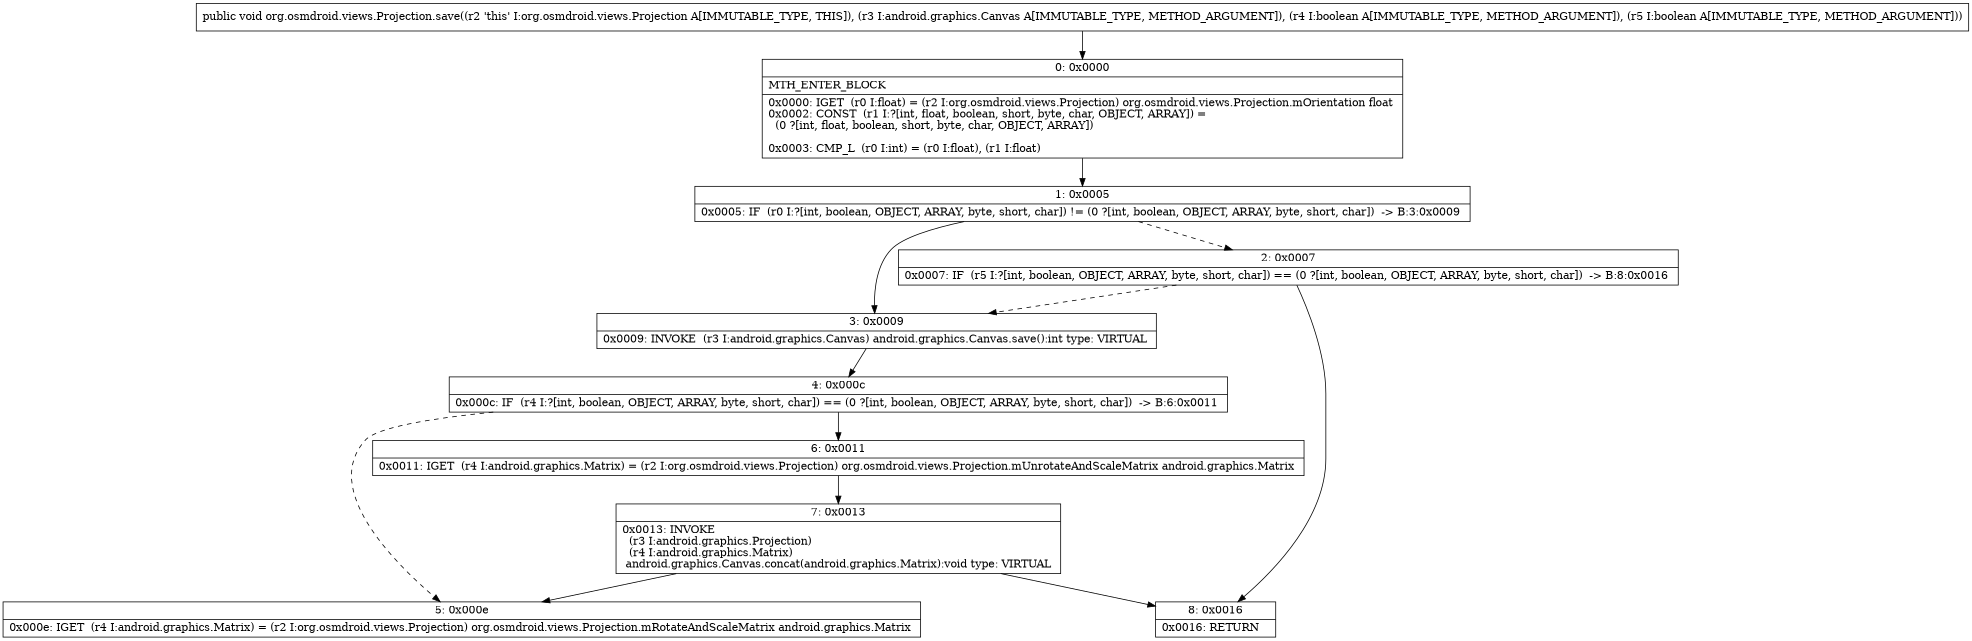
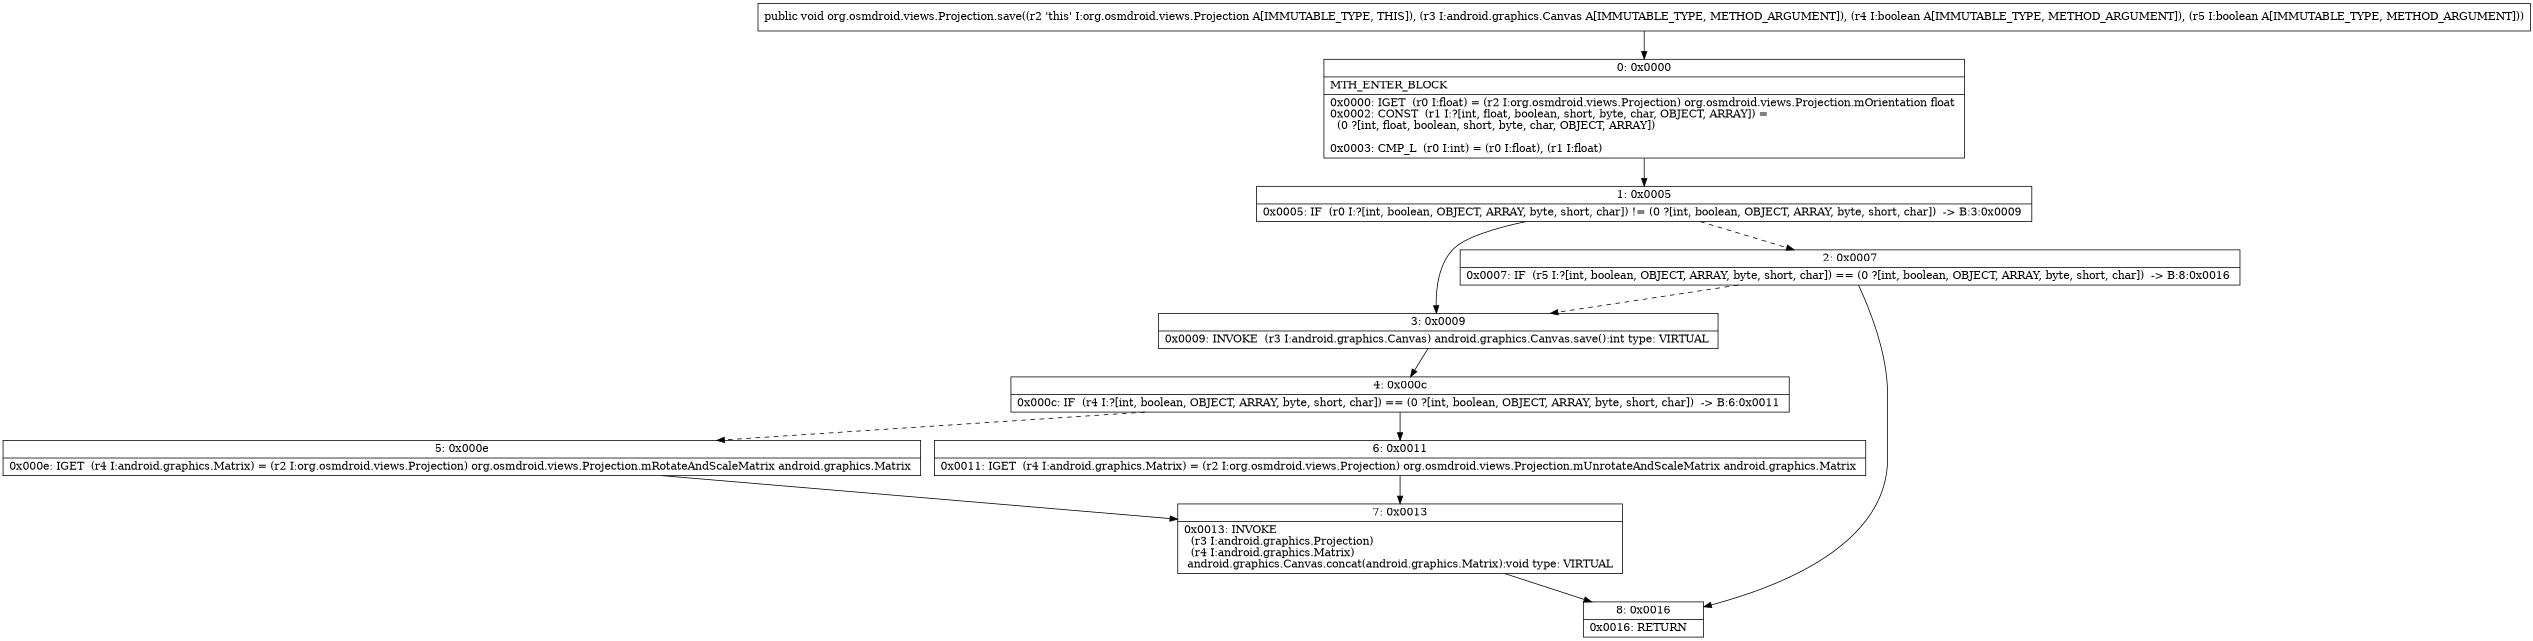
(613, 587) -> (916, 497)
